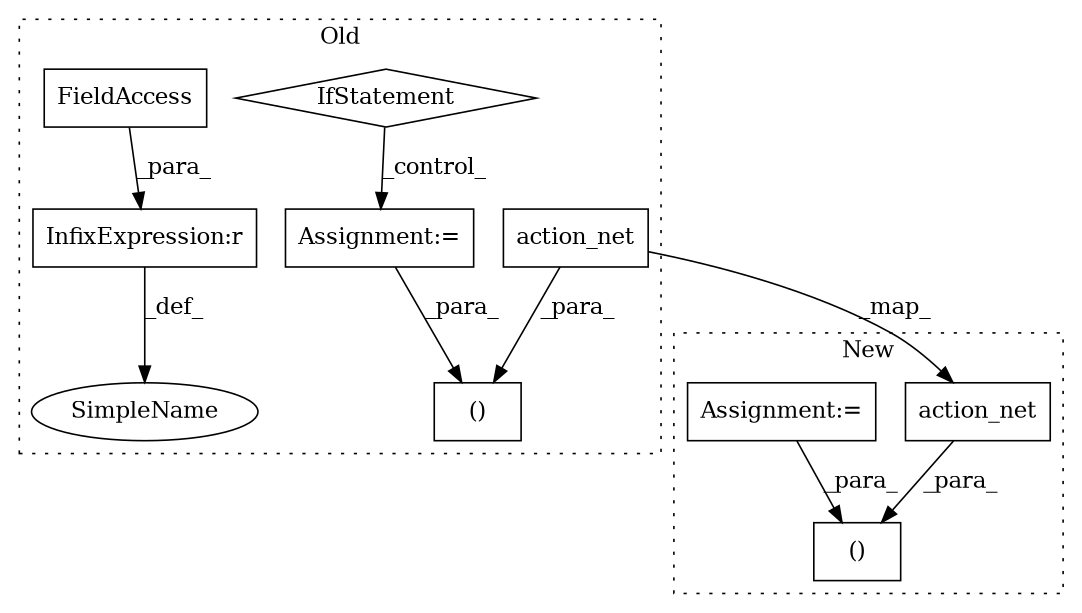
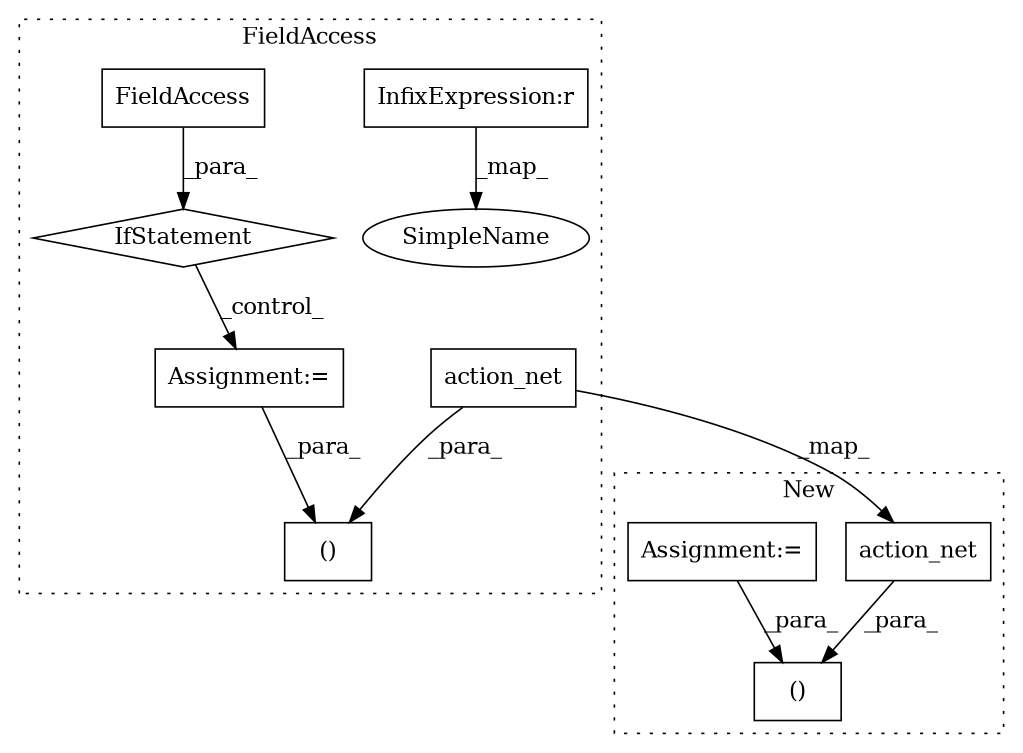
(340, 38) -> (310, 38)
(134, 160) -> (183, 160)
(175, 308) -> (512, 168)
